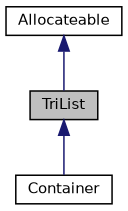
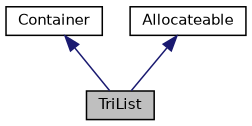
(64, 155) -> (92, 69)
